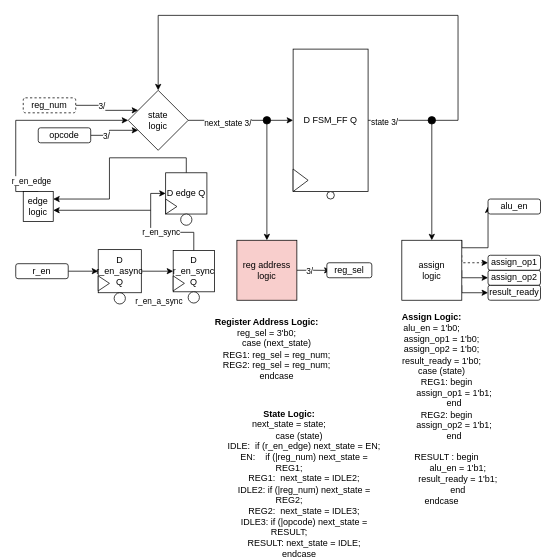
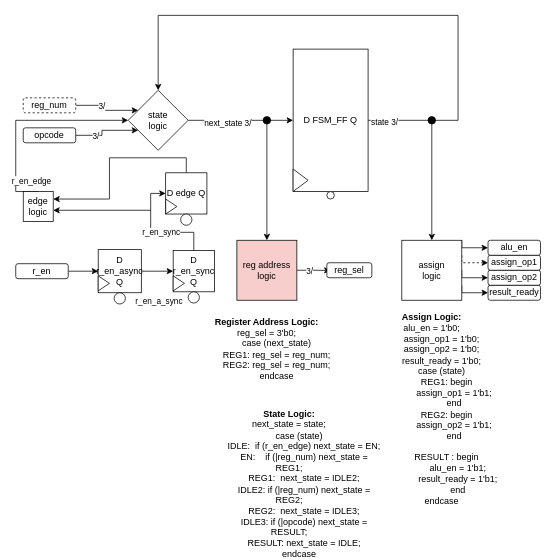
(64, 135) -> (49, 135)
(514, 207) -> (514, 248)
